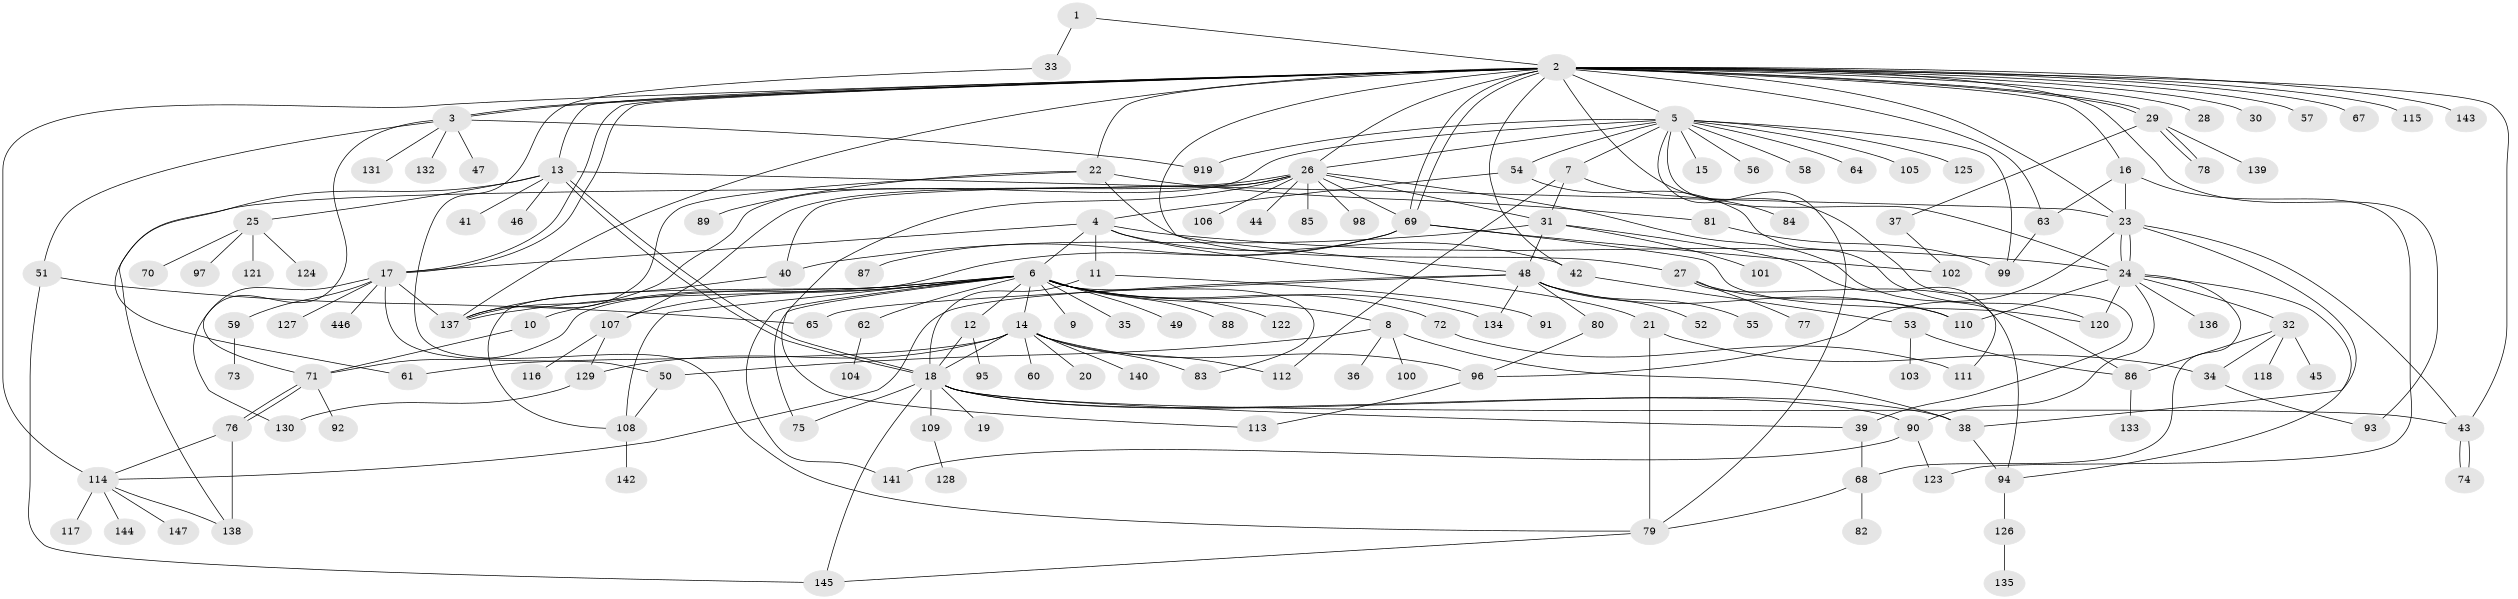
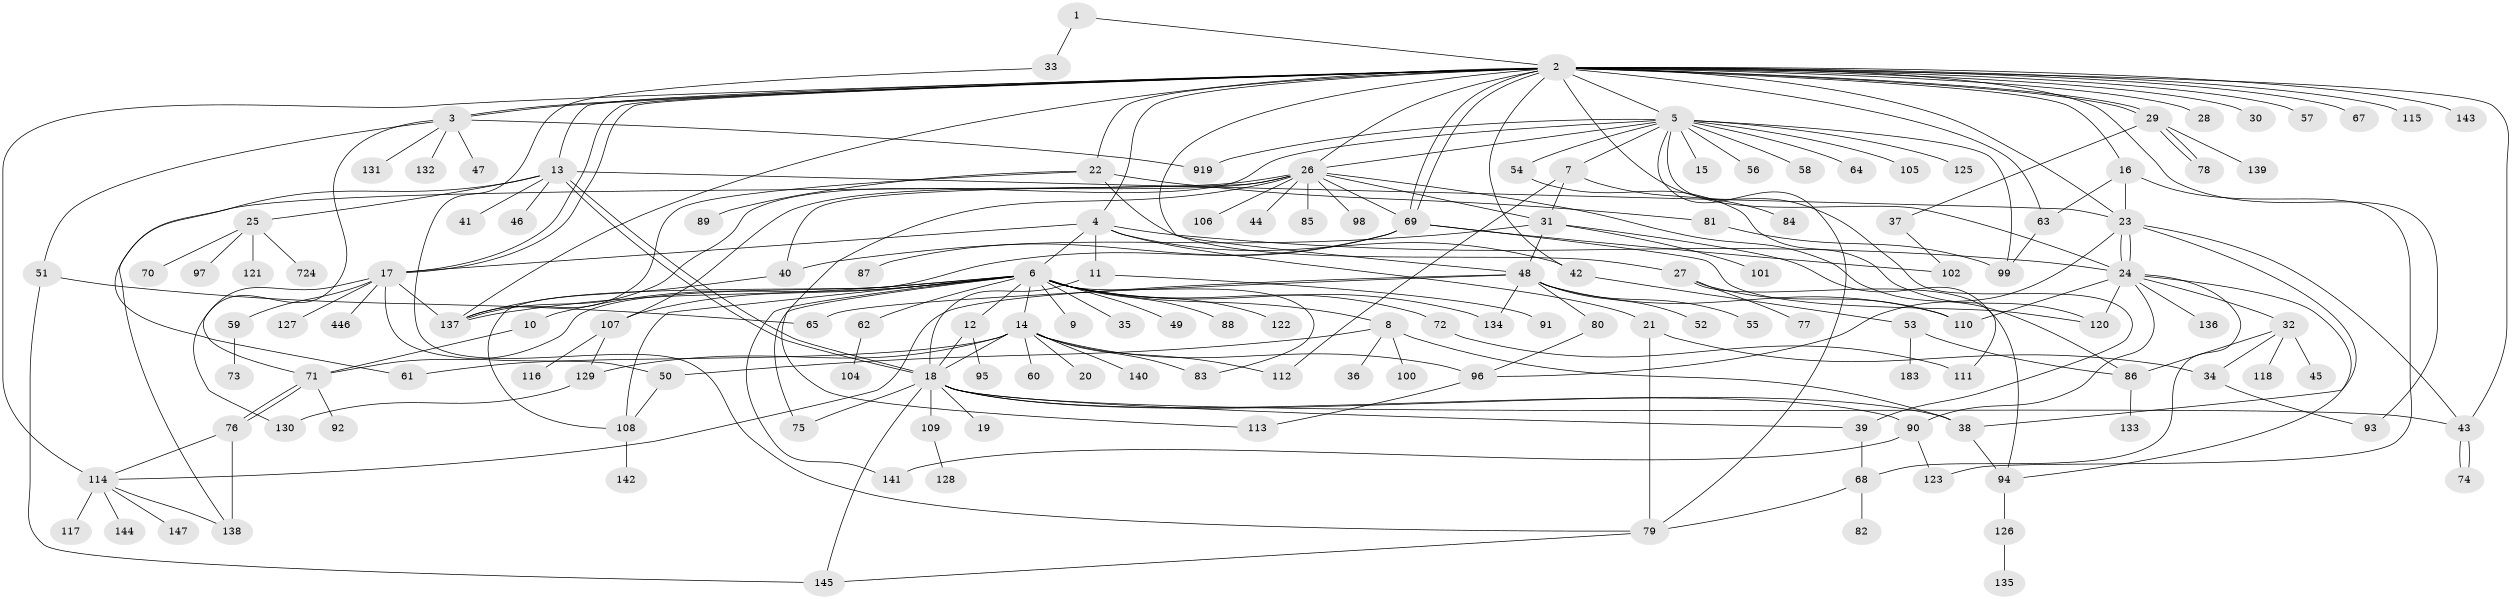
(1268, 198) -> (1173, 99)
(307, 274) -> (307, 274)
(1910, 377) -> (1910, 377)
